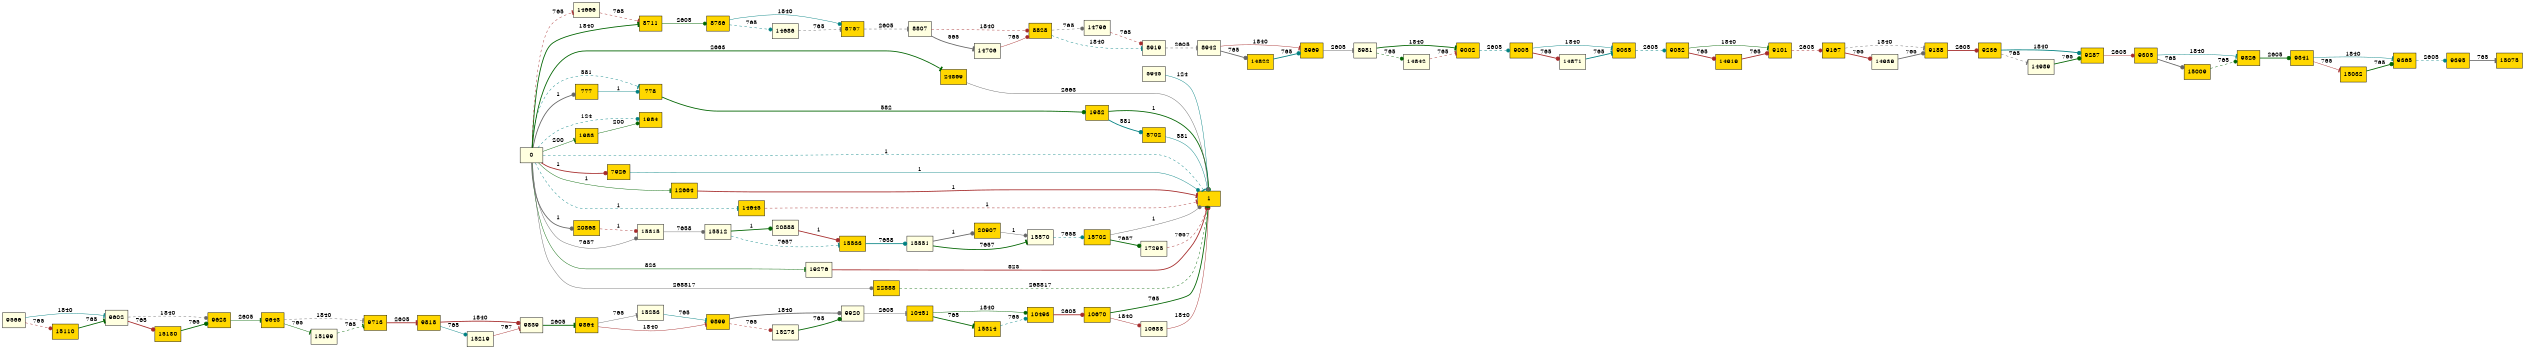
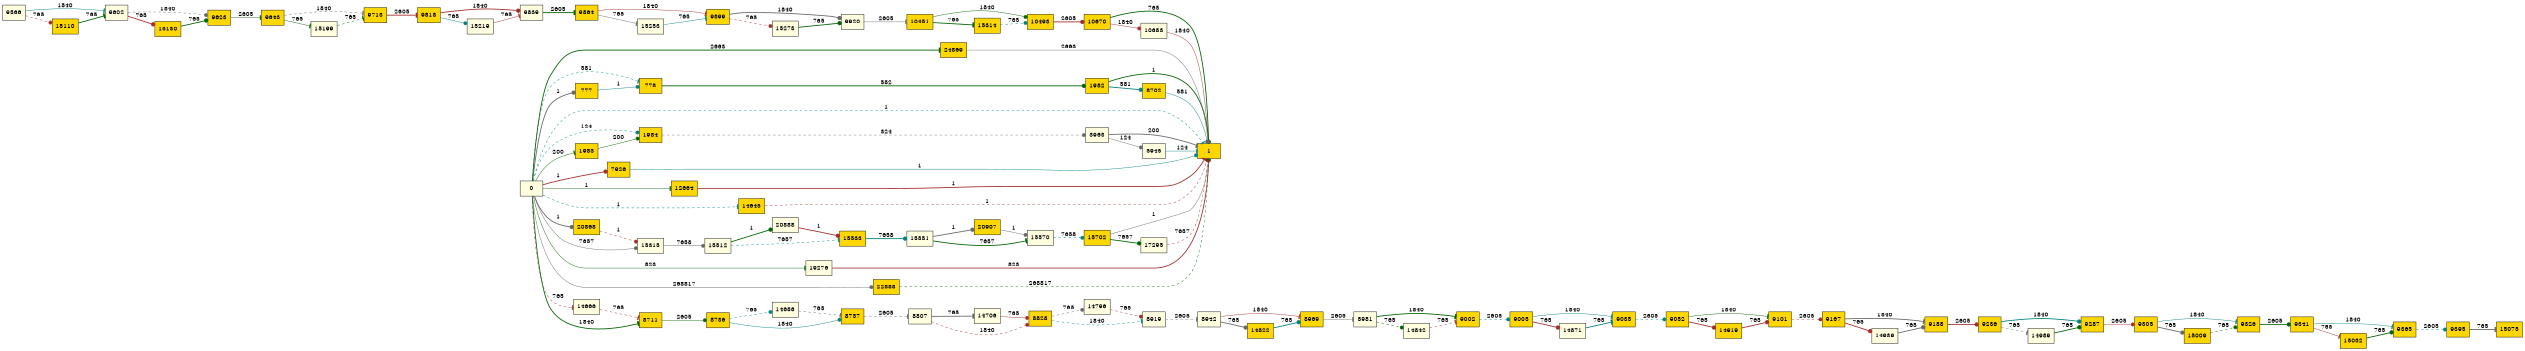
(954, 37) -> (954, 313)
(1884, 45) -> (1884, 319)
none -> (1097, 135)
(507, 327) -> (507, 15)
